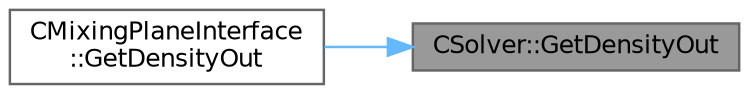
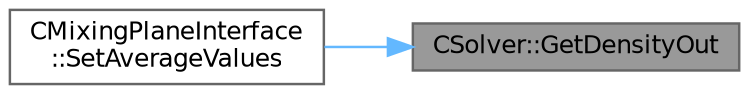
(167, 47) -> (167, 47)
